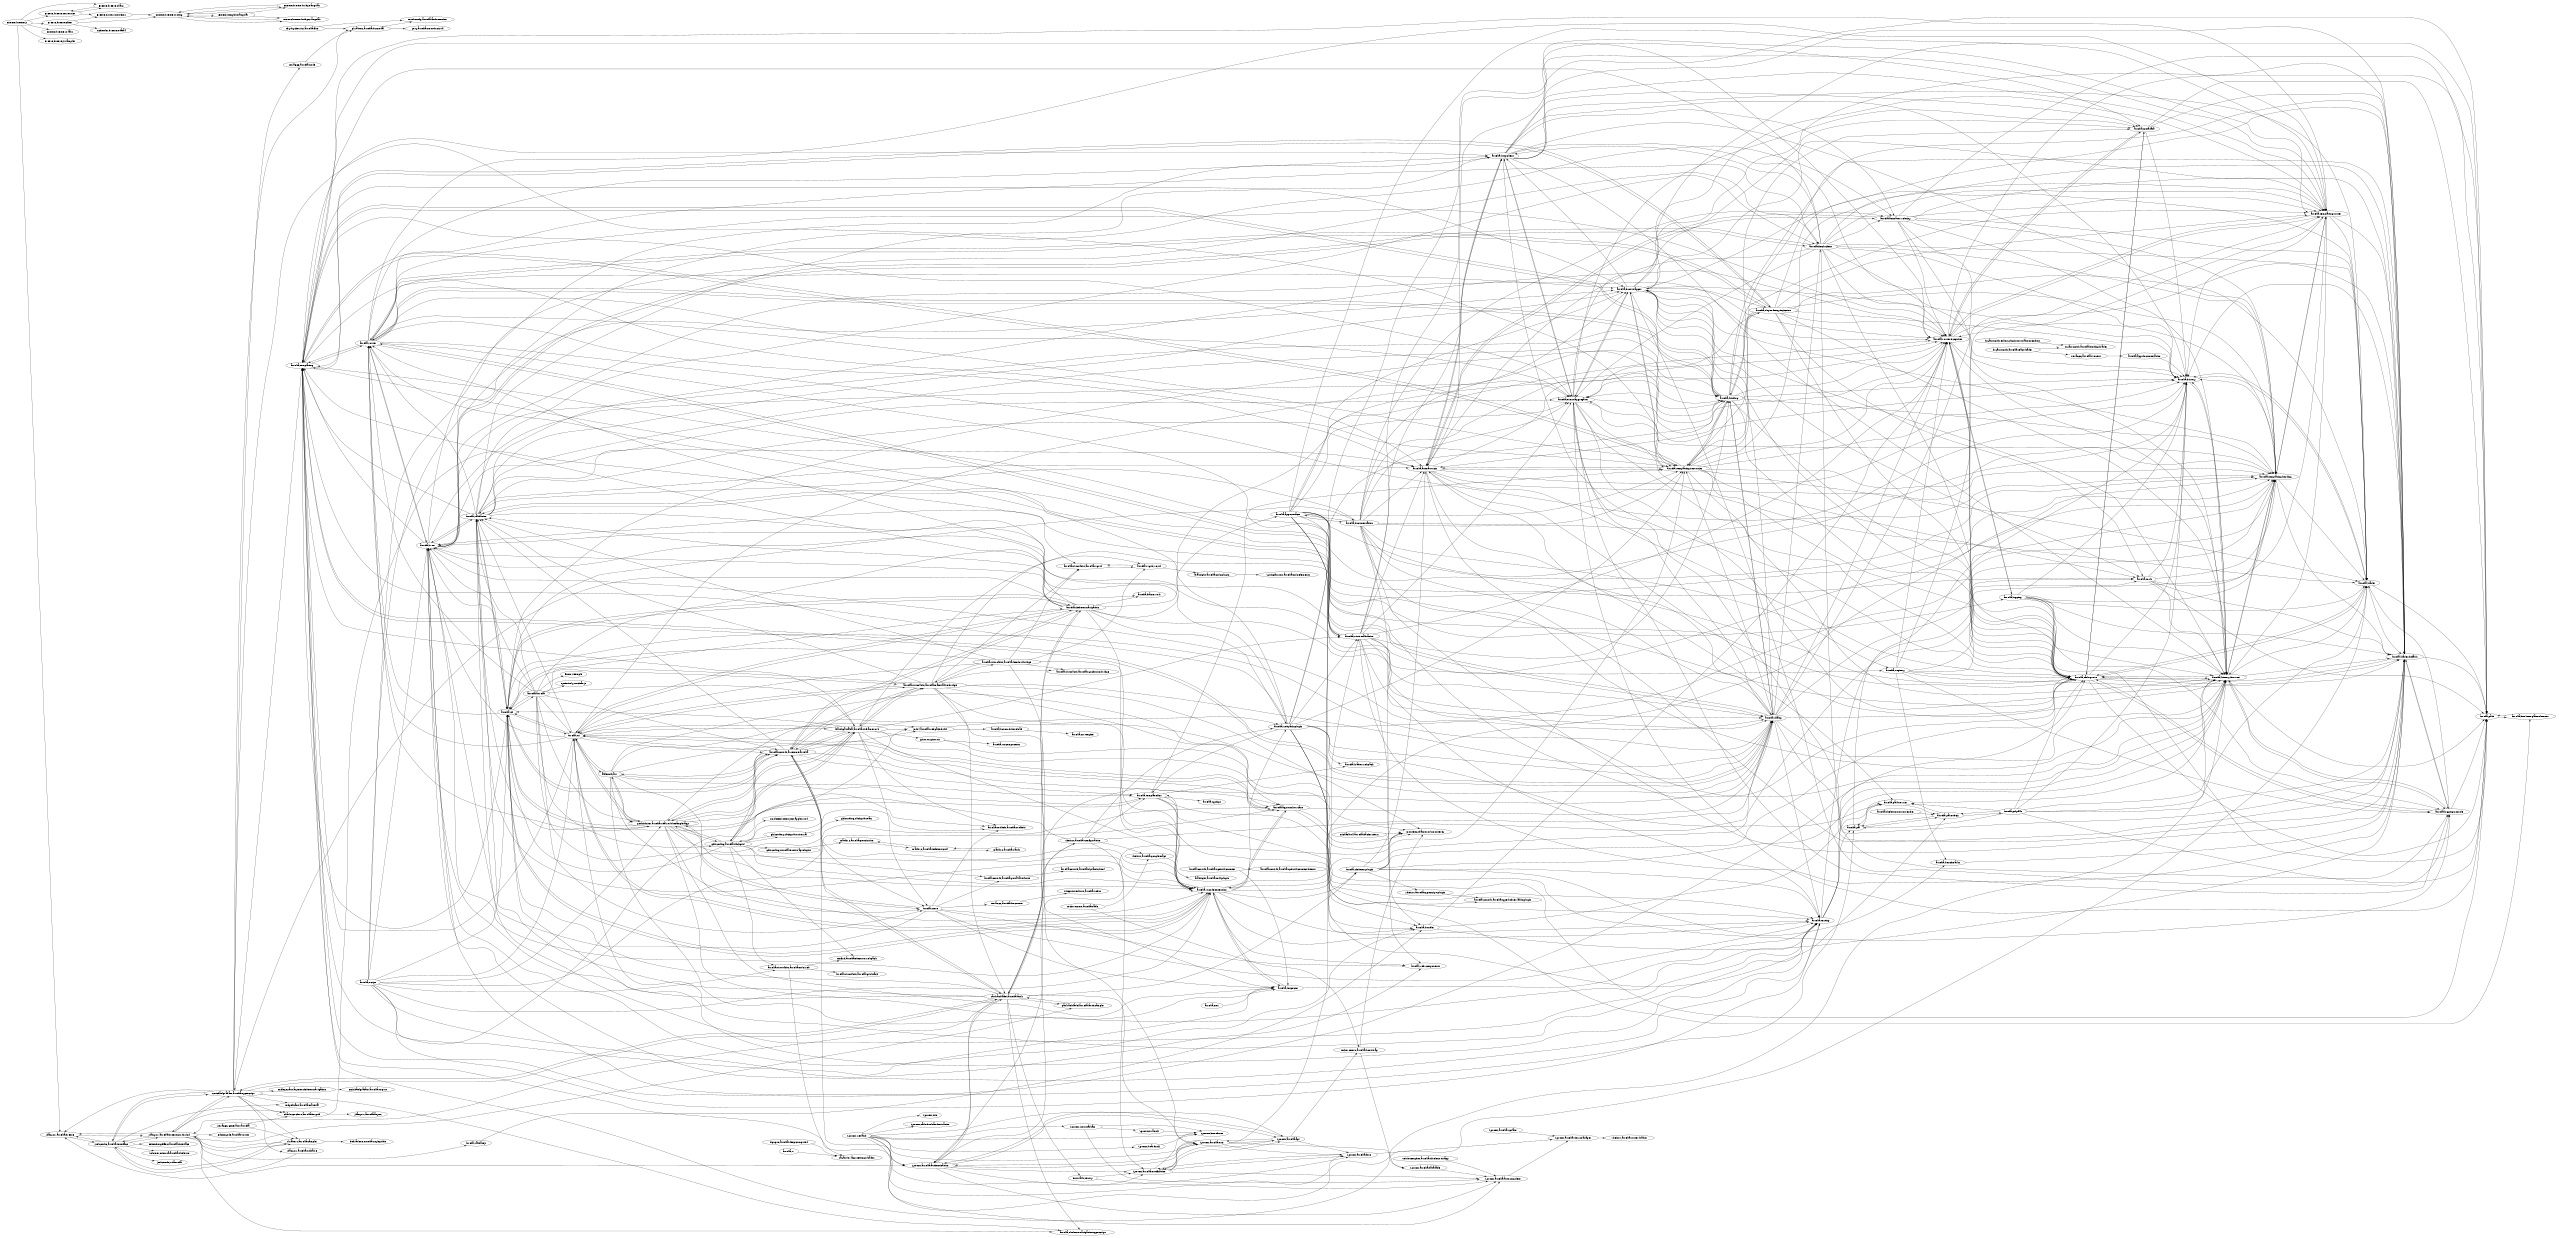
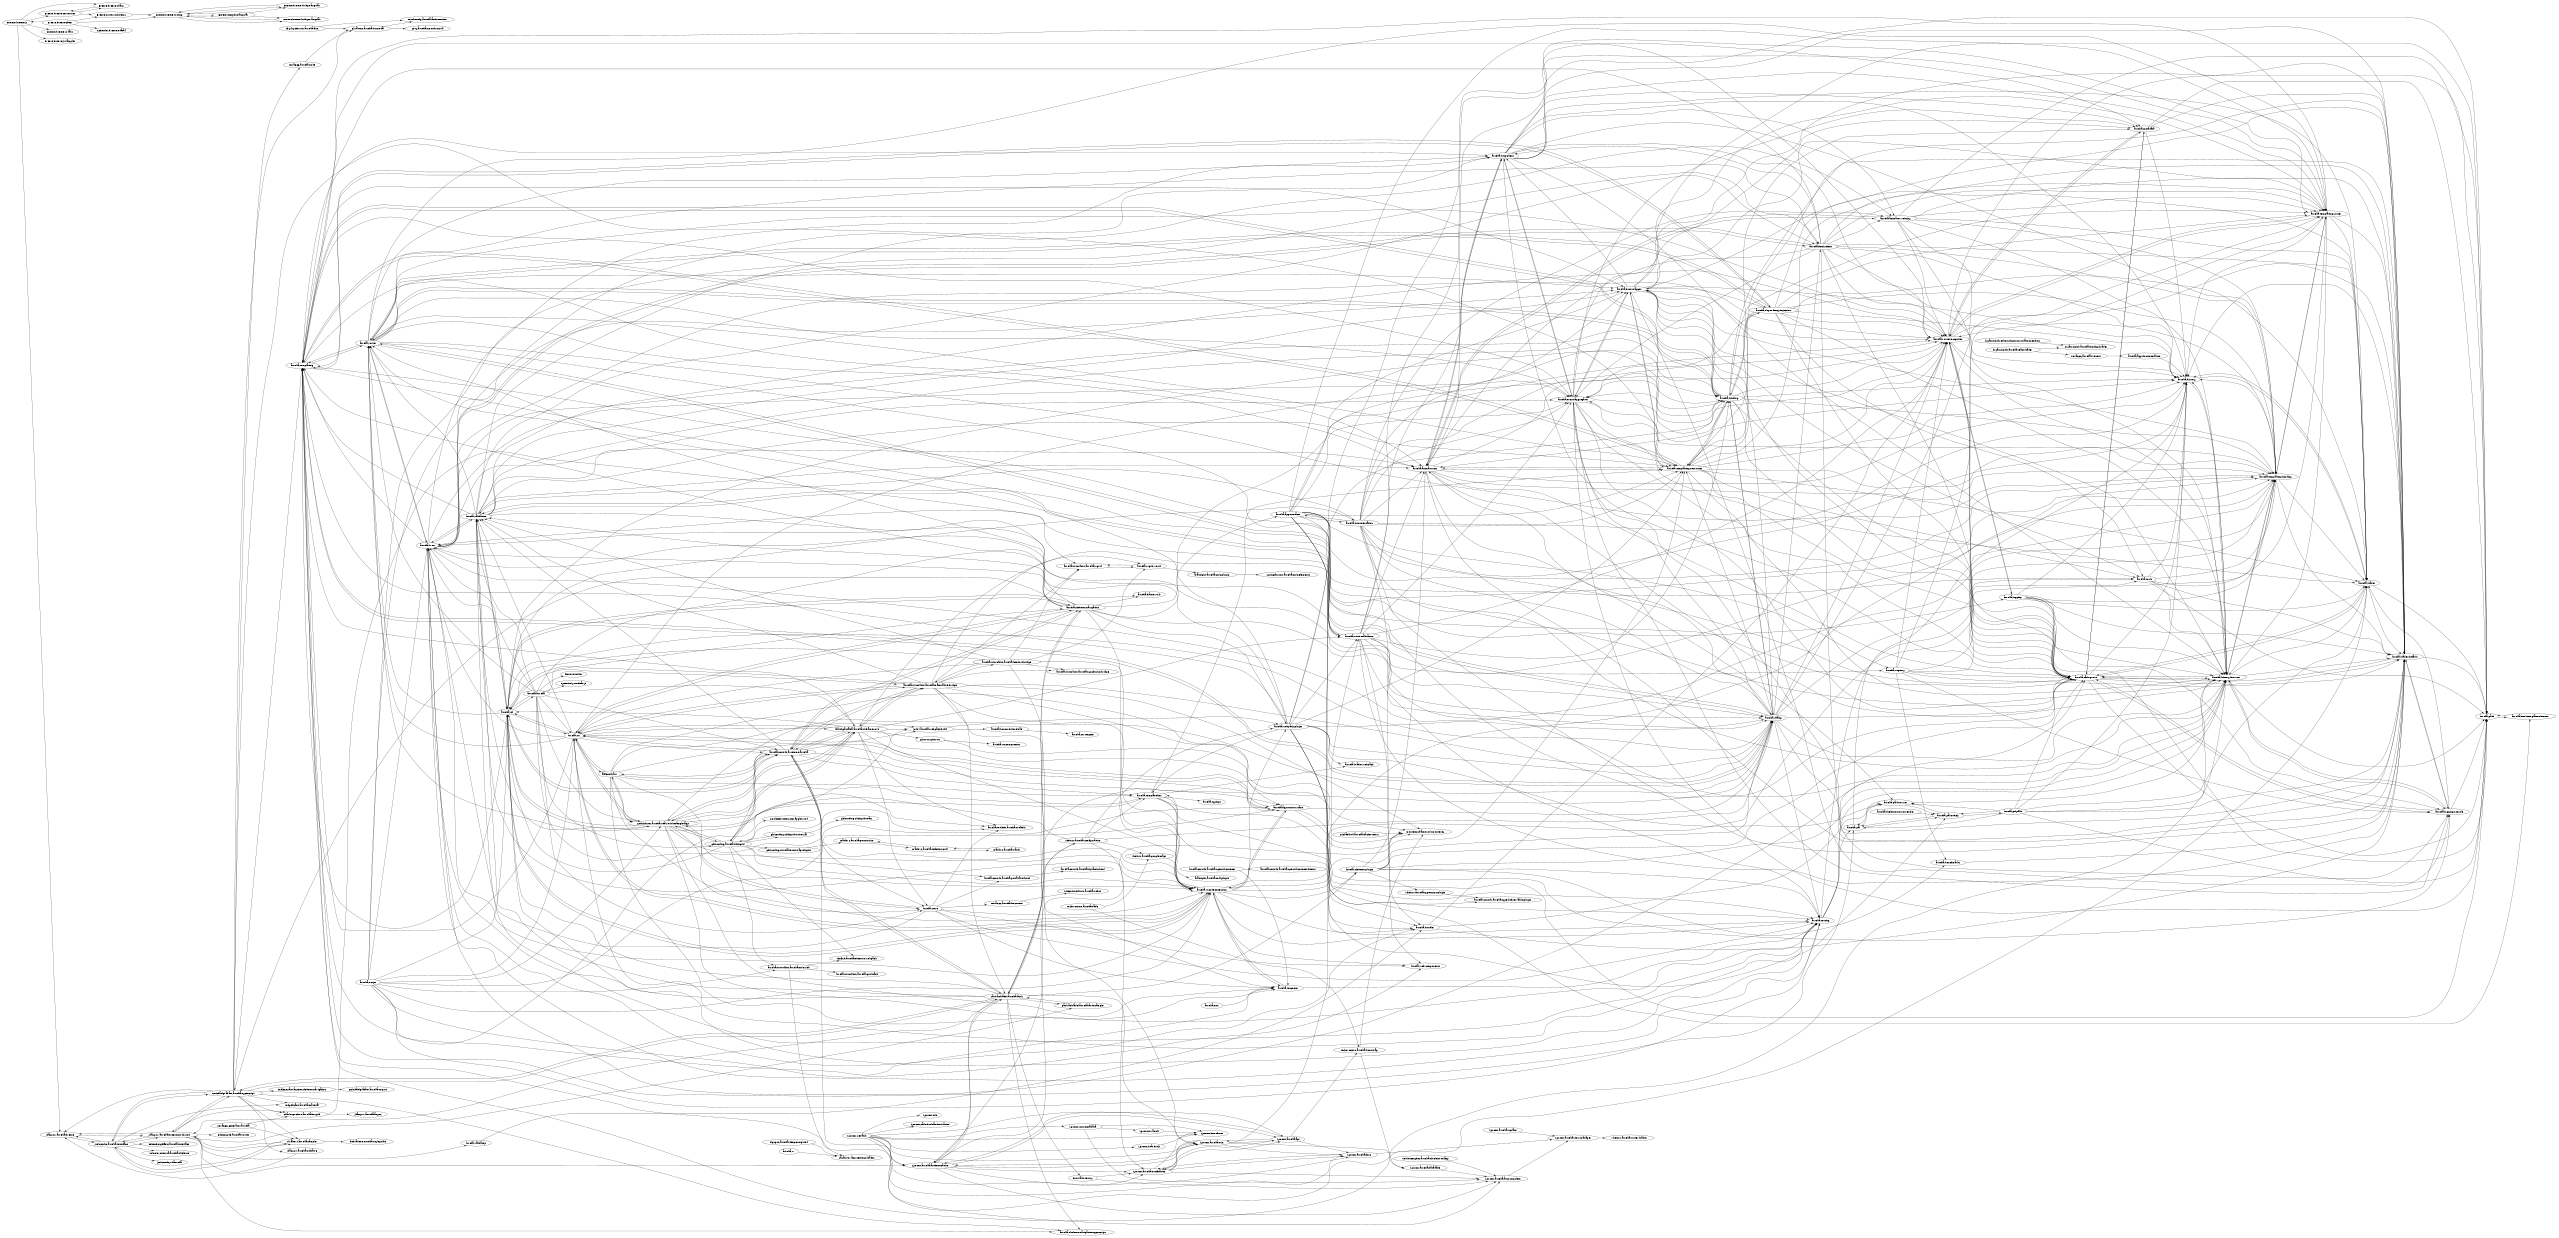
(37, 24) -> (38, 22)
(574, 674) -> (574, 674)
(1083, 1127) -> (1083, 1127)
